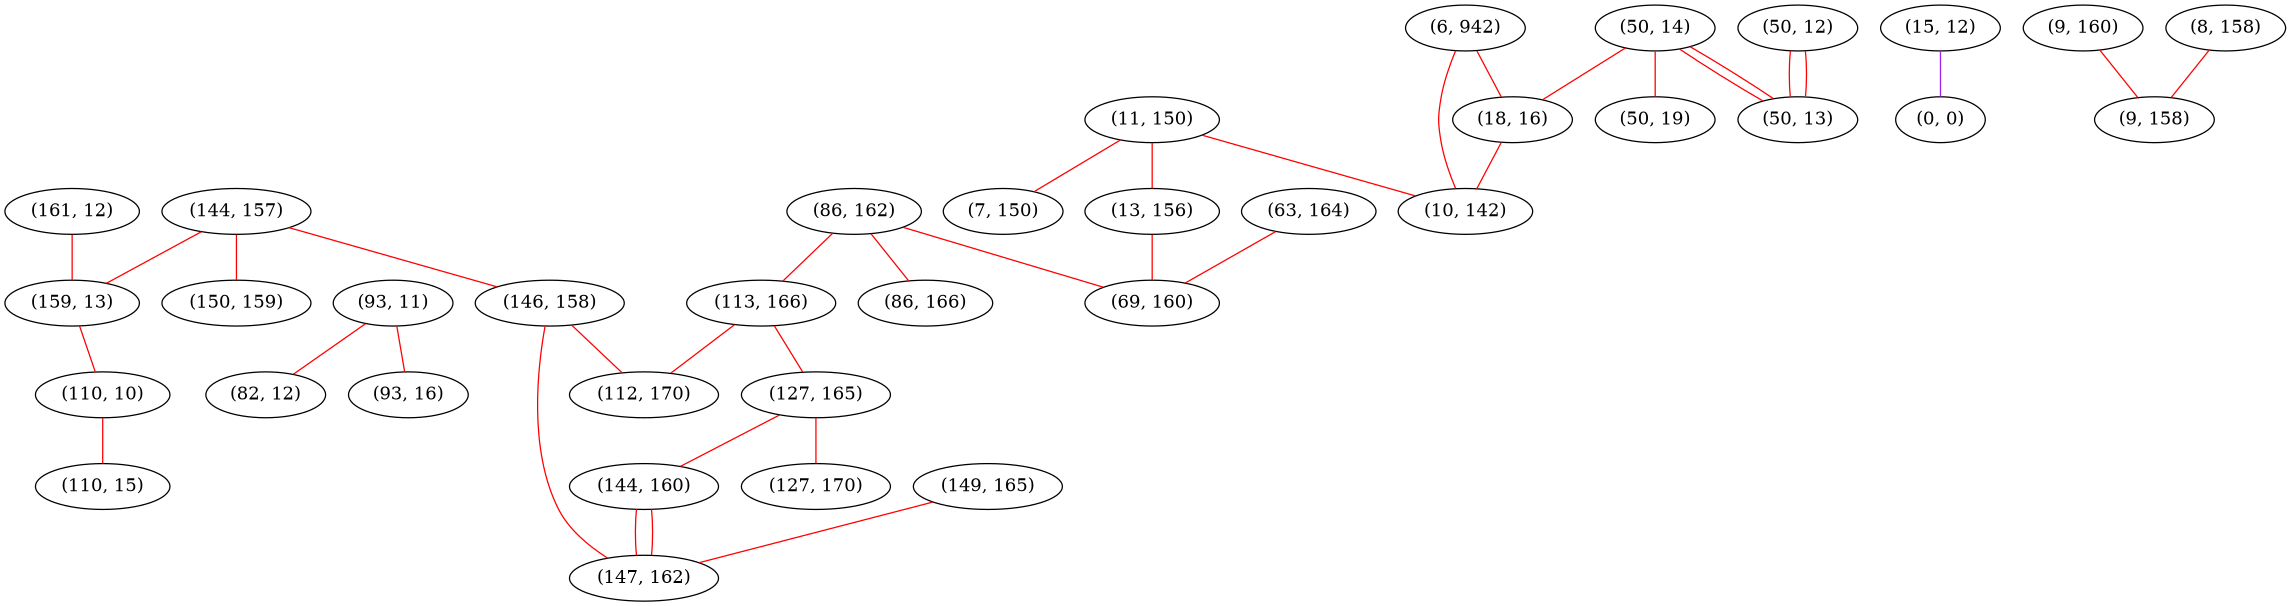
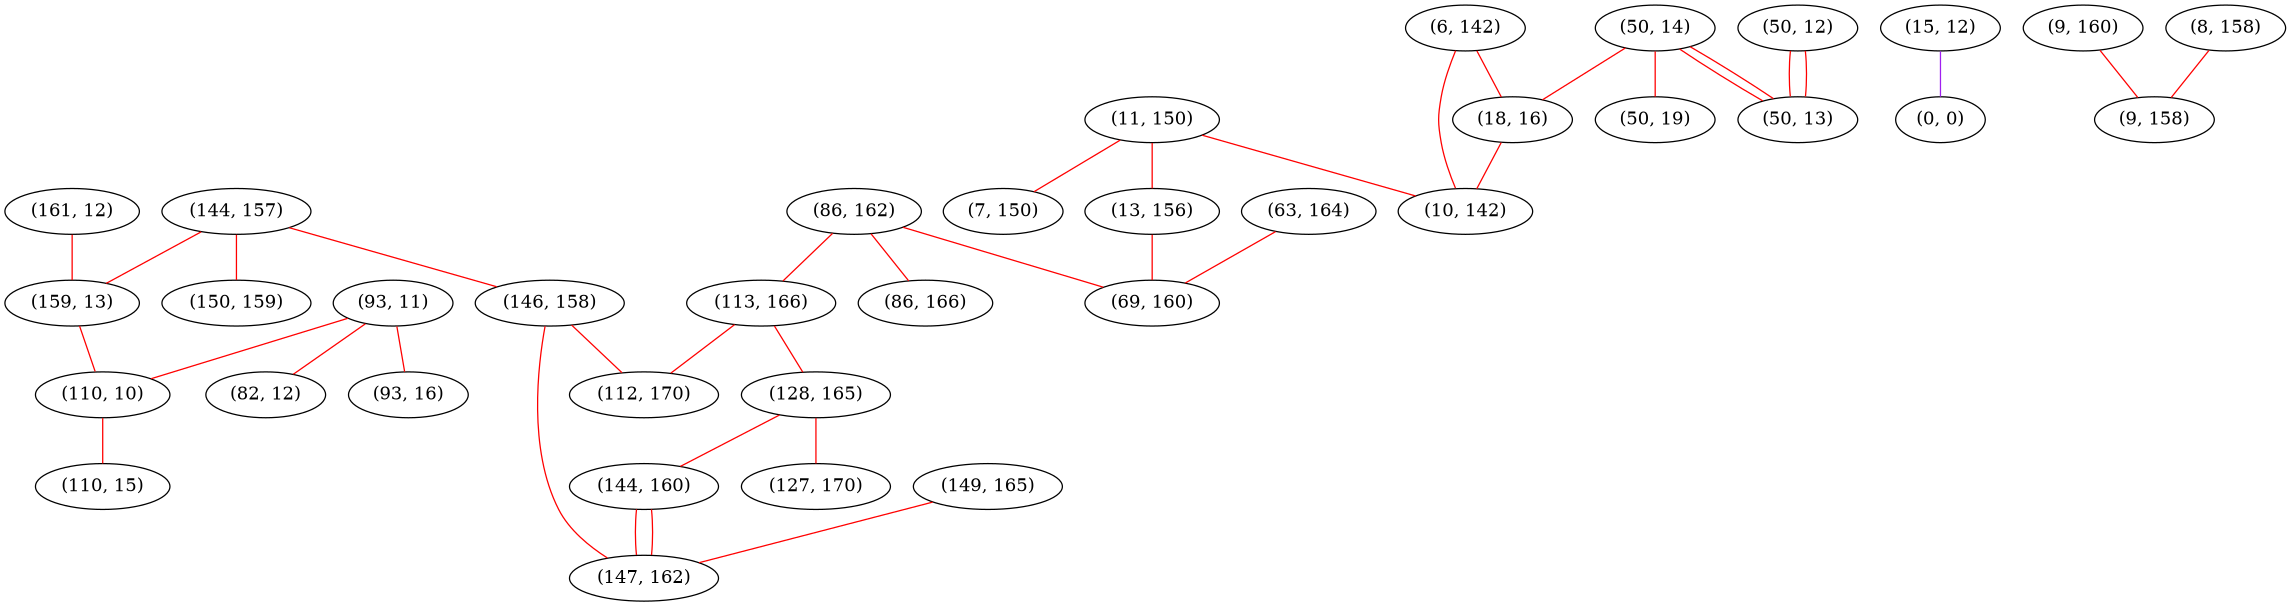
(1465, 28) -> (1465, 28)
none -> (249, 348)
(816, 395) -> (816, 395)
